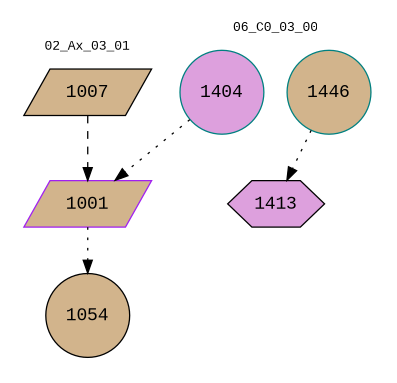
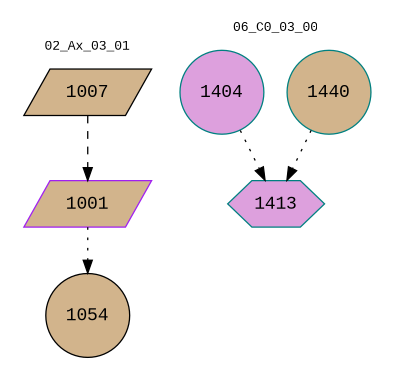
(329, 92) -> (329, 92)
(151, 151) -> (250, 149)
(276, 204) -> (276, 204)
